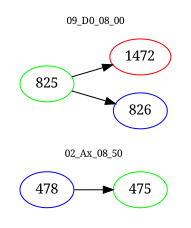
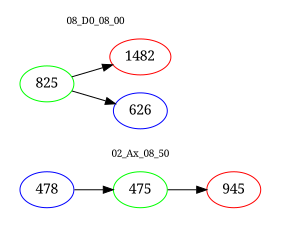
(95, 21) -> (95, 21)
(140, 57) -> (140, 57)
(140, 111) -> (140, 111)
none -> (234, 190)
